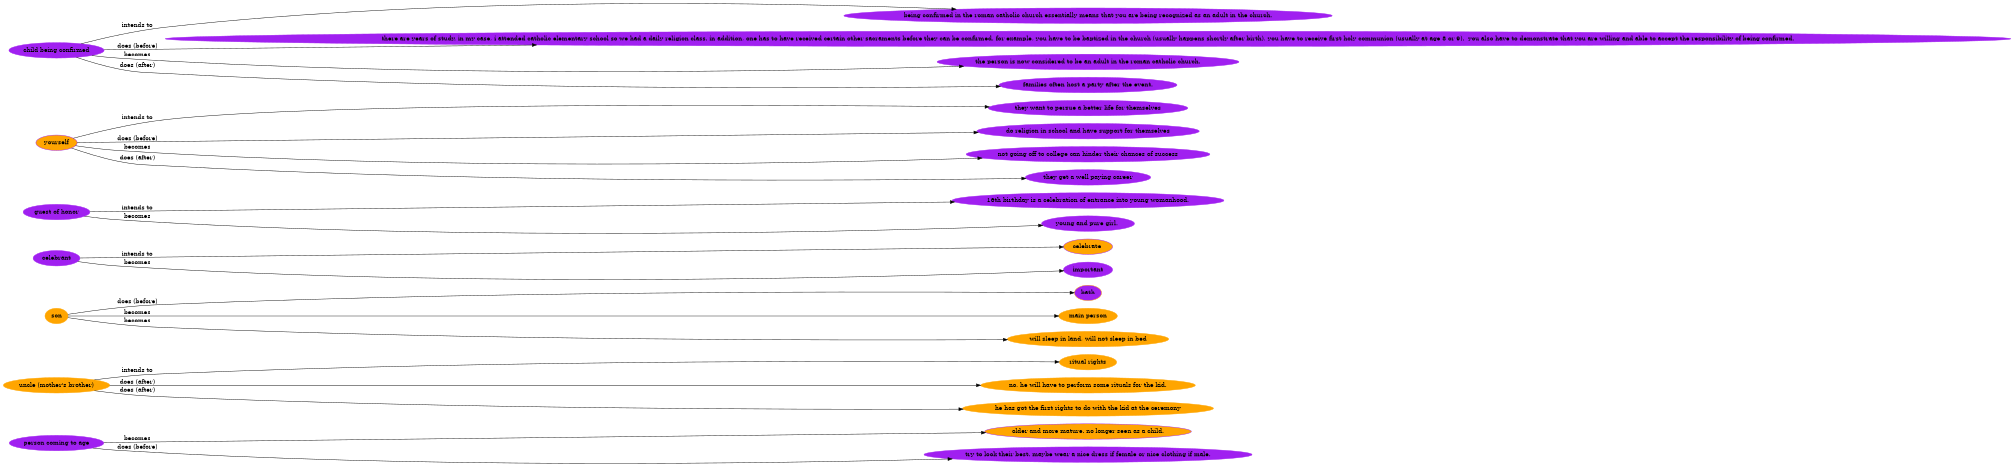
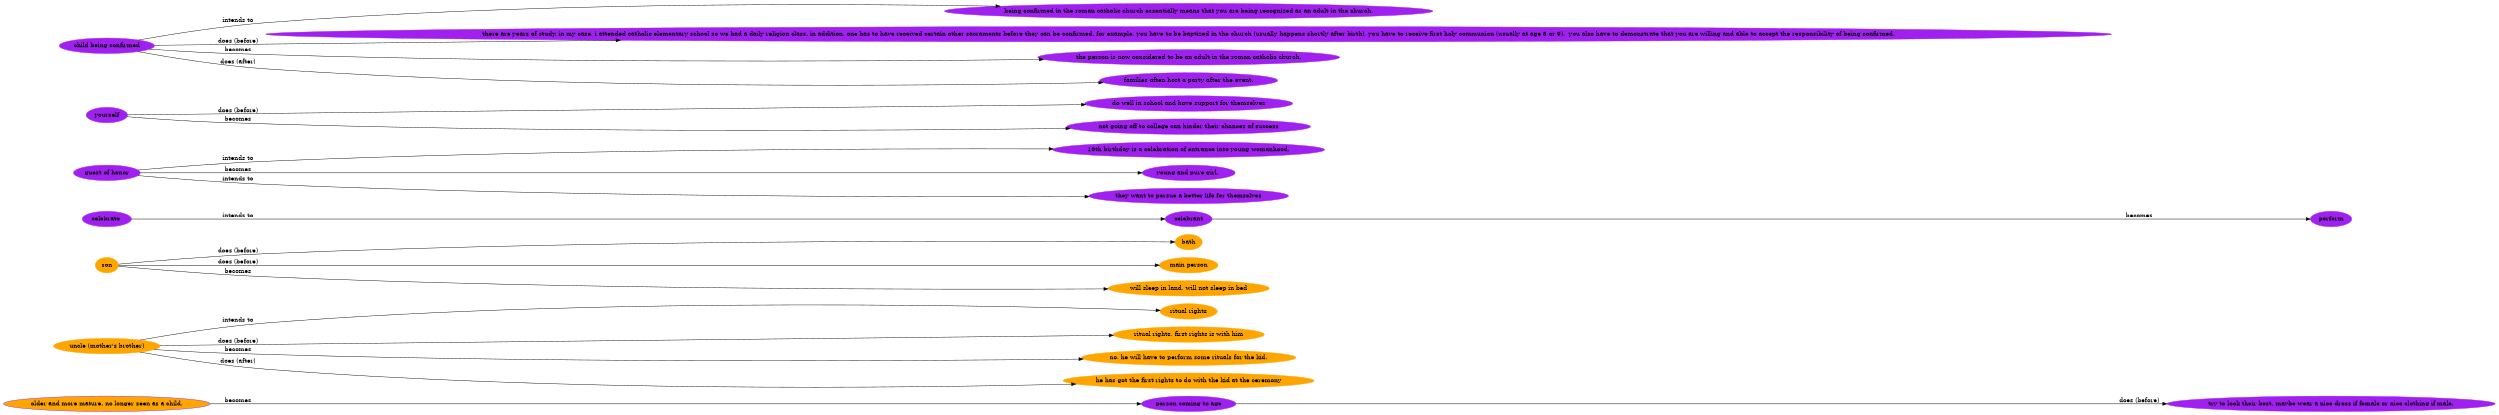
(528, 106) -> (611, 194)
(1088, 131) -> (1189, 104)
(57, 143) -> (107, 115)
(1088, 177) -> none
(1088, 247) -> (107, 219)
(570, 253) -> (646, 219)
(1088, 270) -> (2331, 219)
(1088, 293) -> (1189, 242)
(137, 313) -> (238, 262)
none -> (1189, 335)
(137, 382) -> (238, 350)
(543, 438) -> (674, 404)
